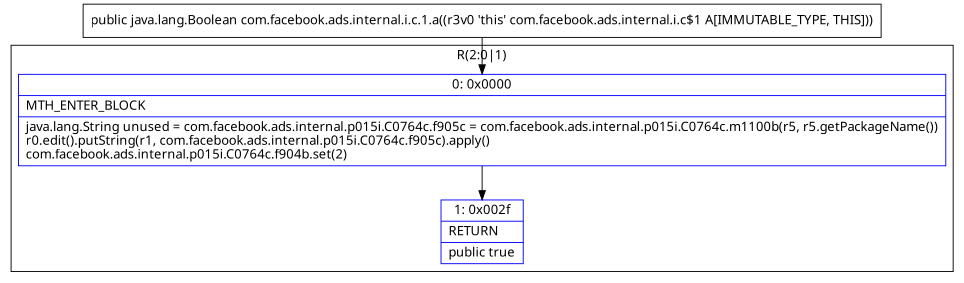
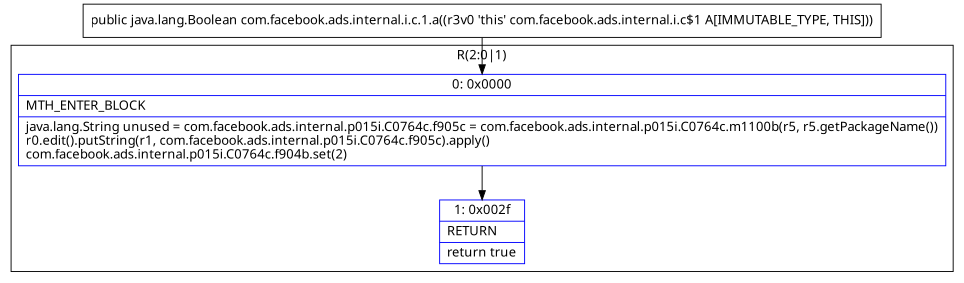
(482, 253) -> (482, 253)
